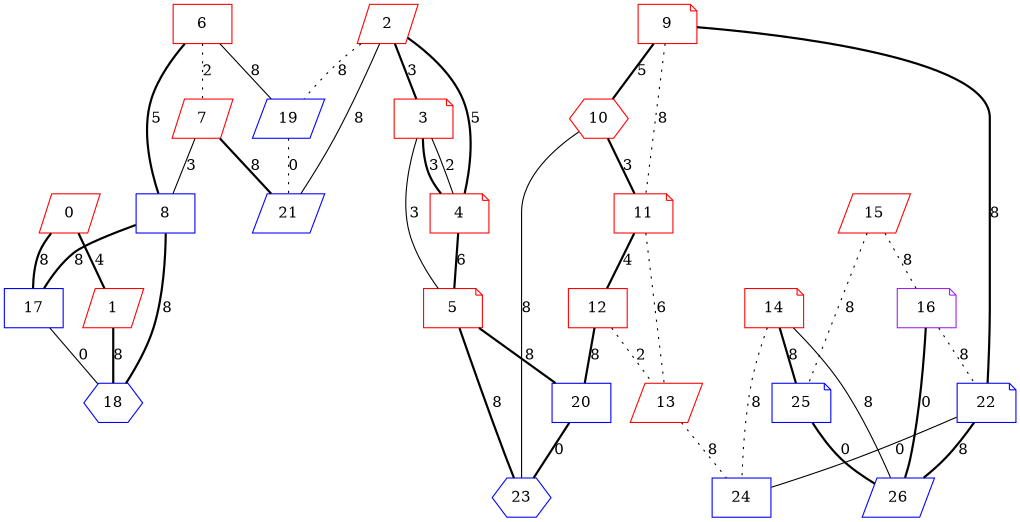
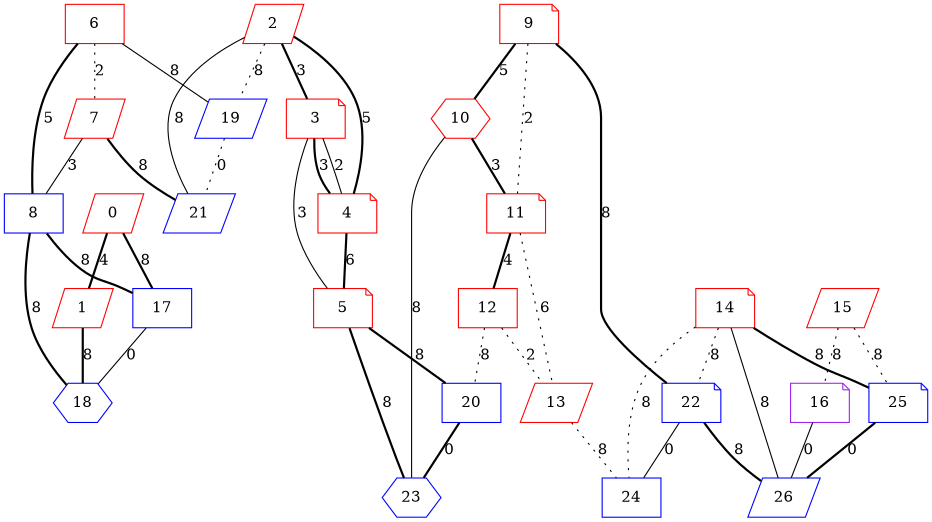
(663, 119) -> (529, 119)
(590, 356) -> (480, 356)
(957, 356) -> (708, 356)
(919, 403) -> (802, 450)
